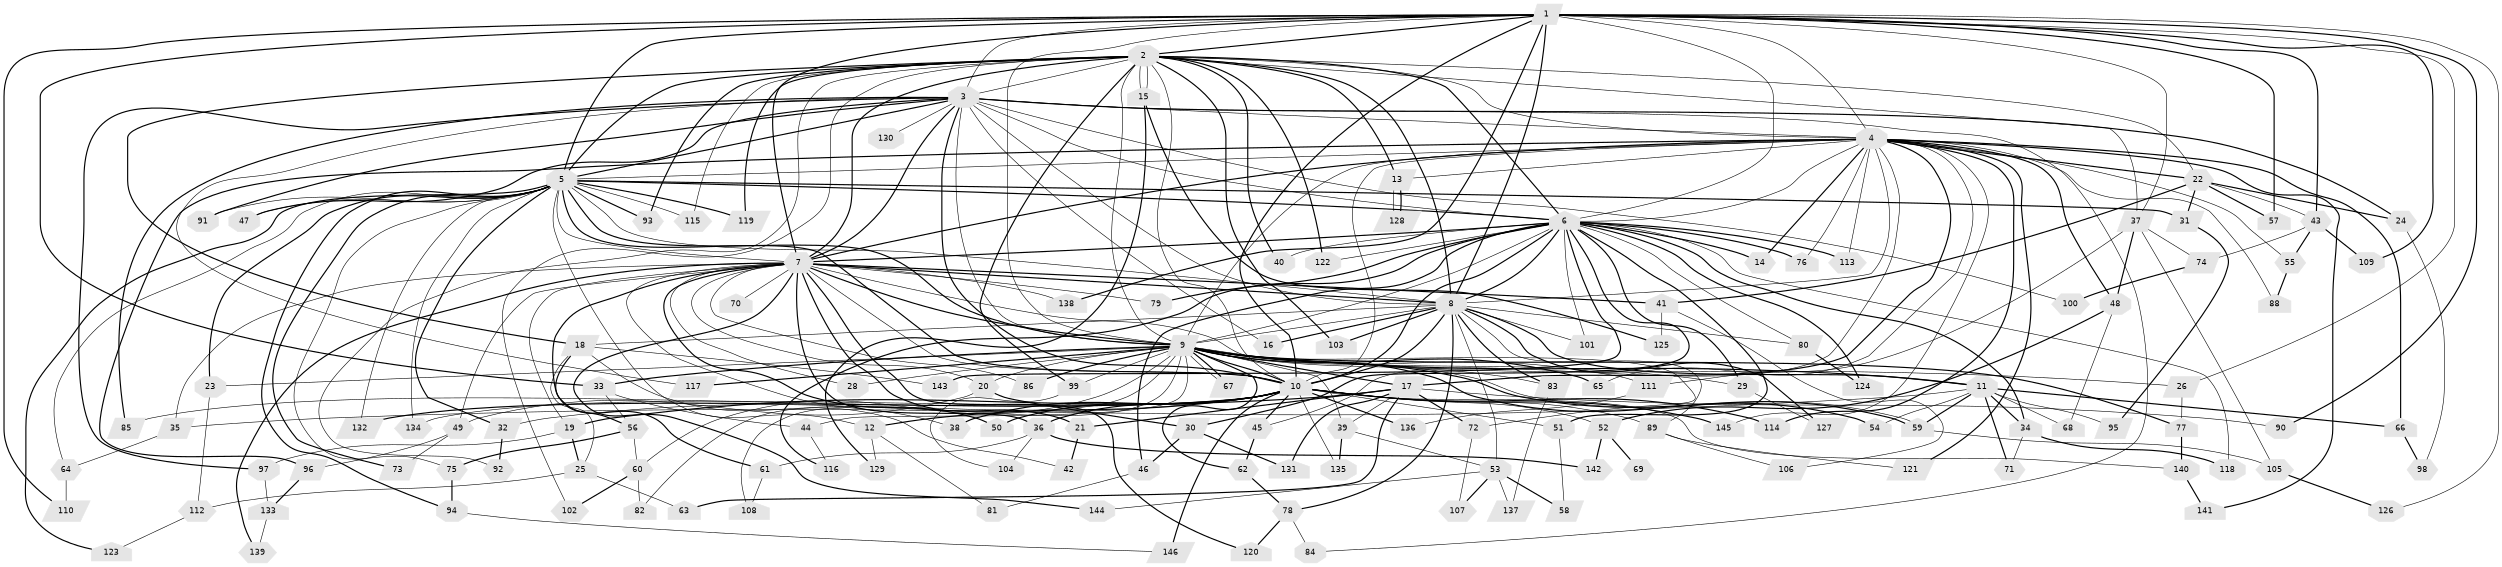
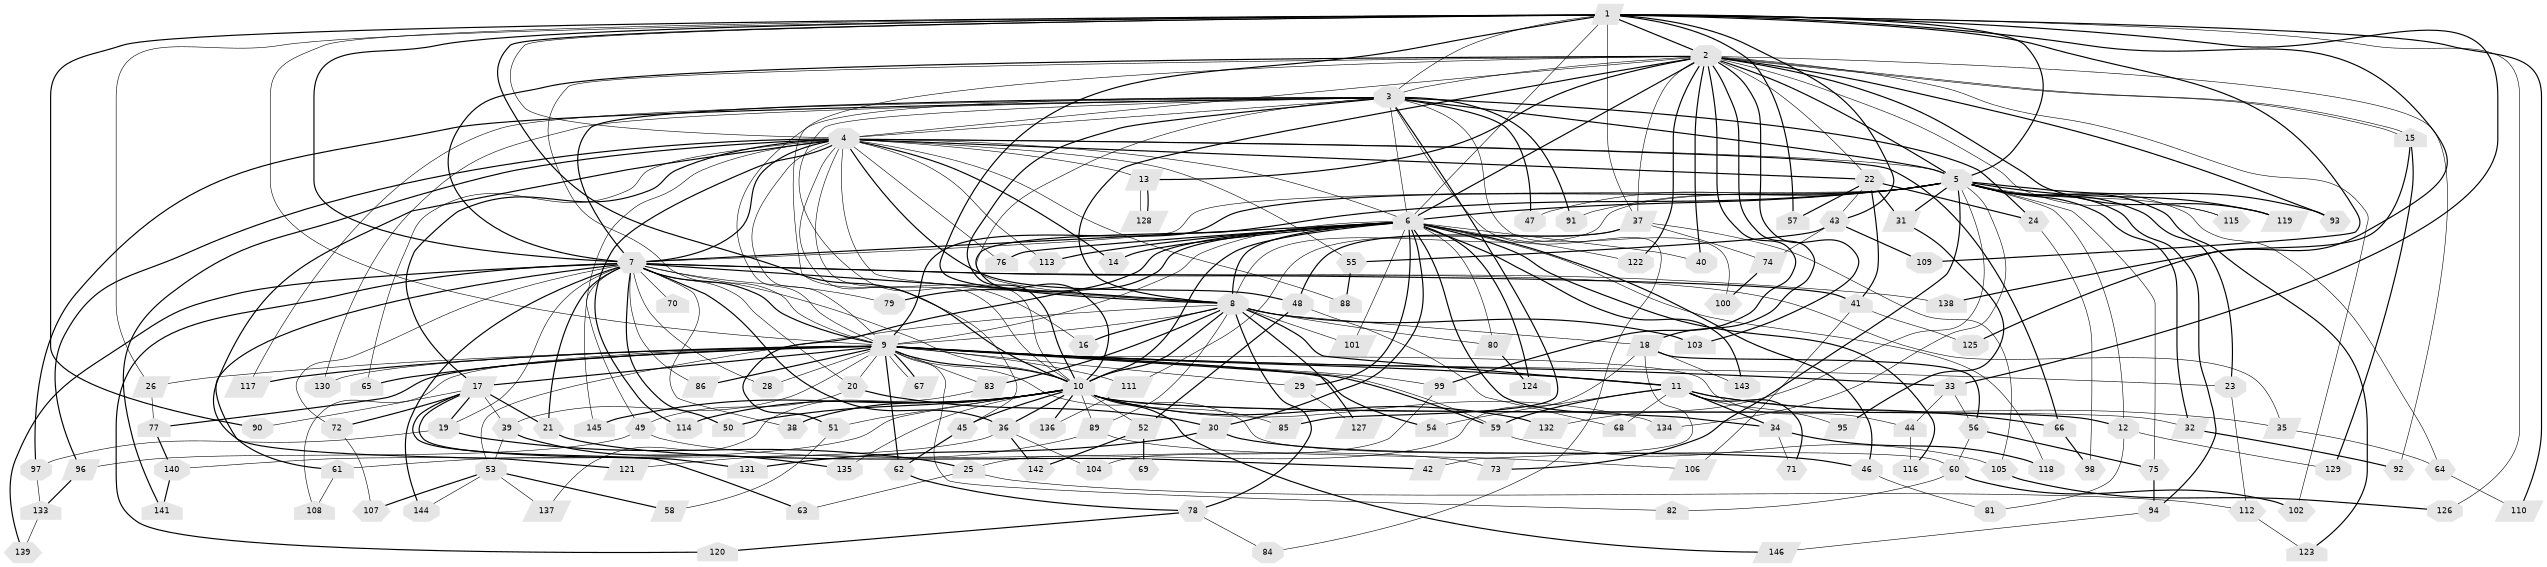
none -> (603, 353)
